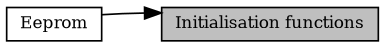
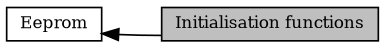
(123, 14) -> (140, 35)
